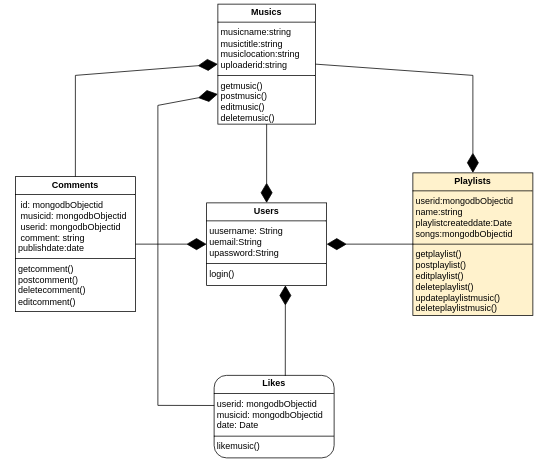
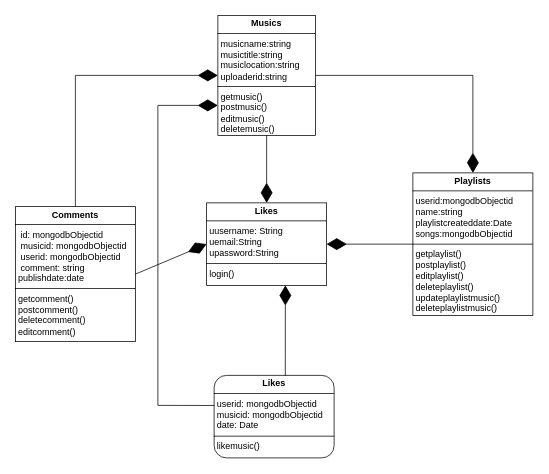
(267, 64) -> (267, 75)
(246, 230) -> (246, 230)
(75, 244) -> (75, 274)
(473, 244) -> (473, 244)
